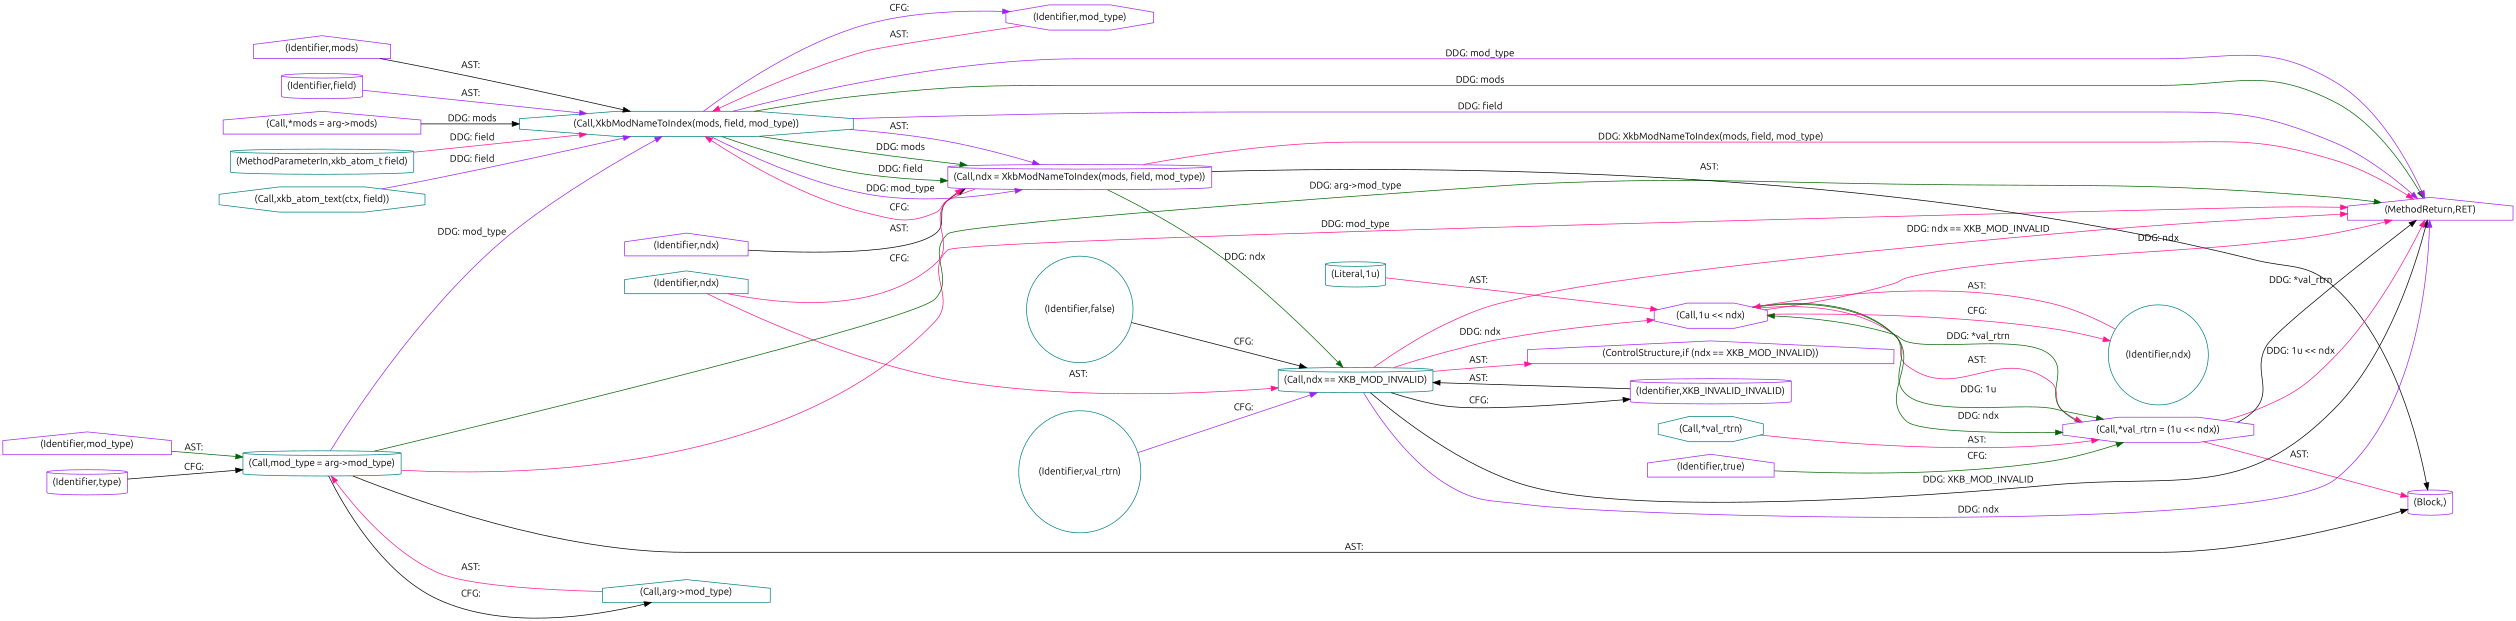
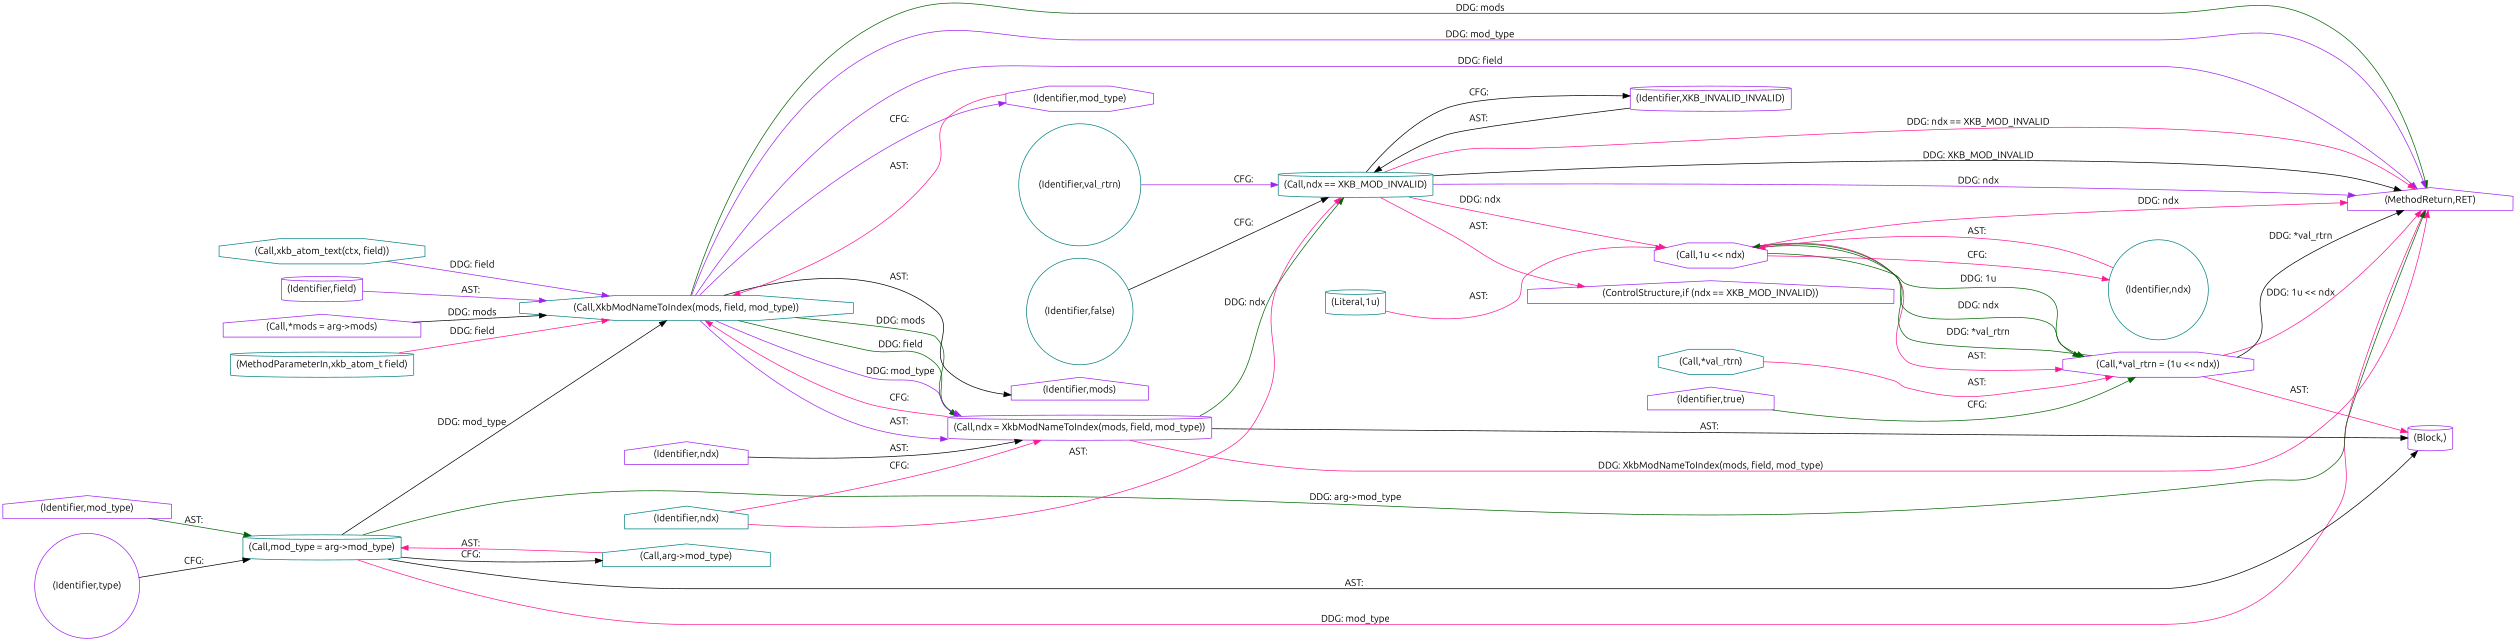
(502, 83) -> (895, 289)
(470, 271) -> (501, 430)
(87, 482) -> (87, 586)
